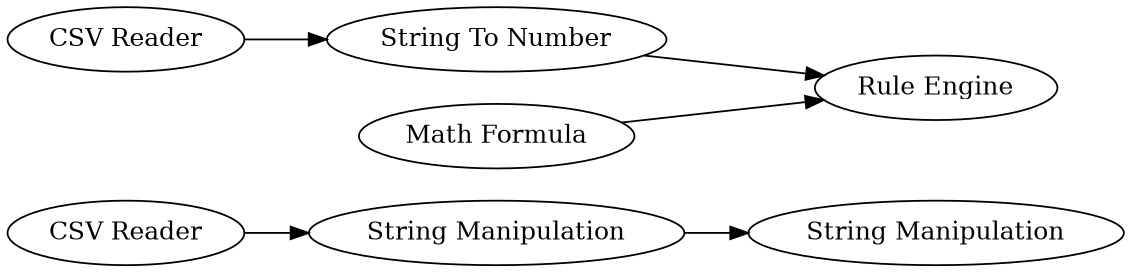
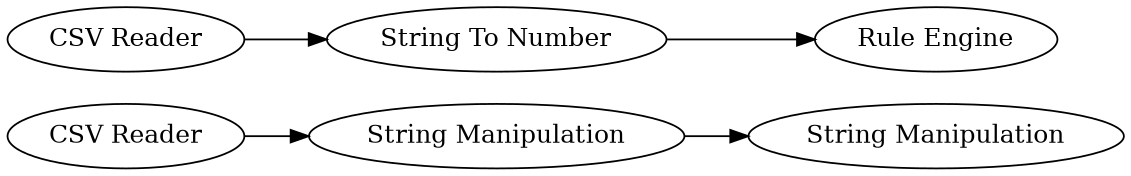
(497, 136) -> none
